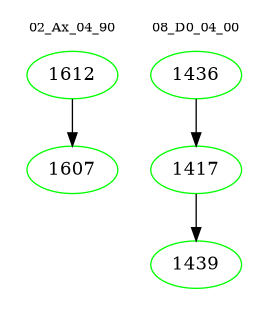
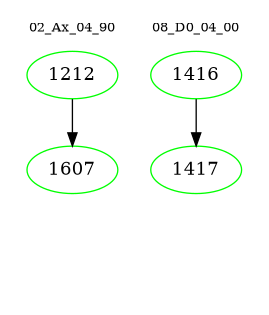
(72, 75) -> (72, 75)
(196, 75) -> (196, 75)
(196, 265) -> none
